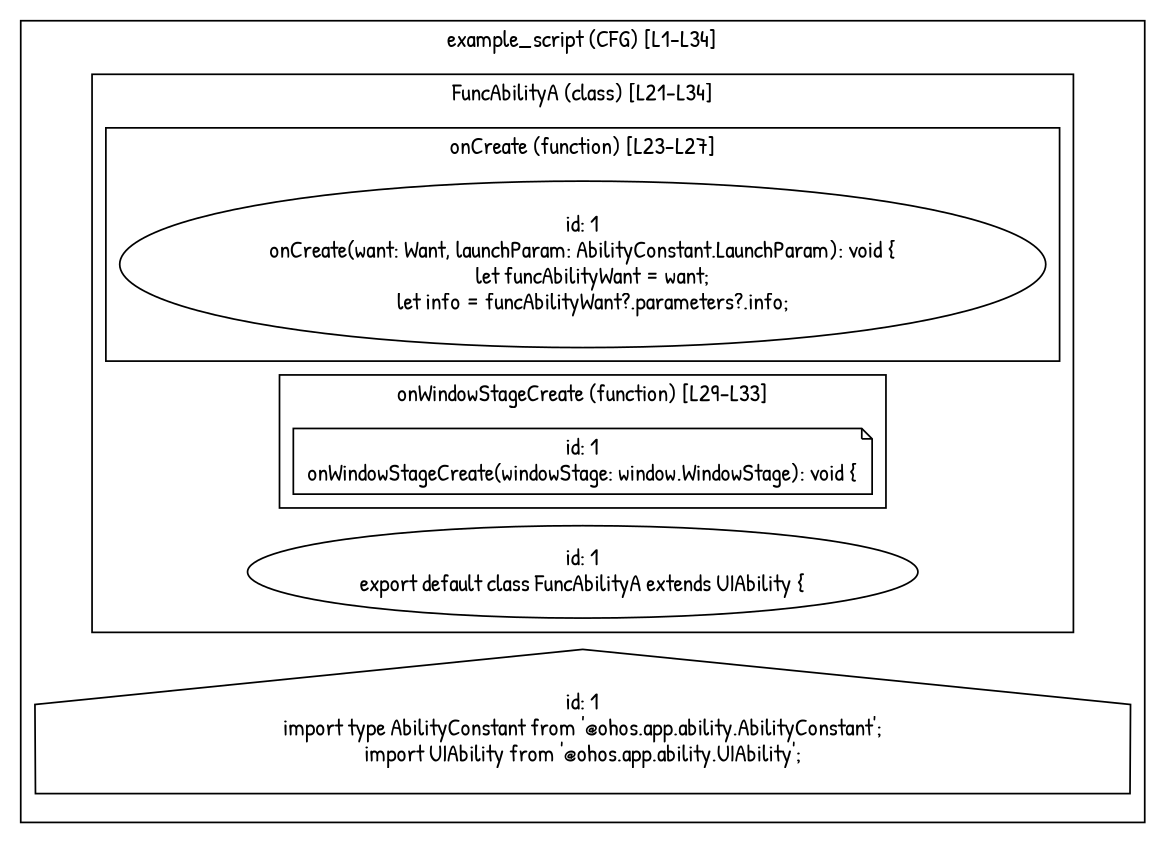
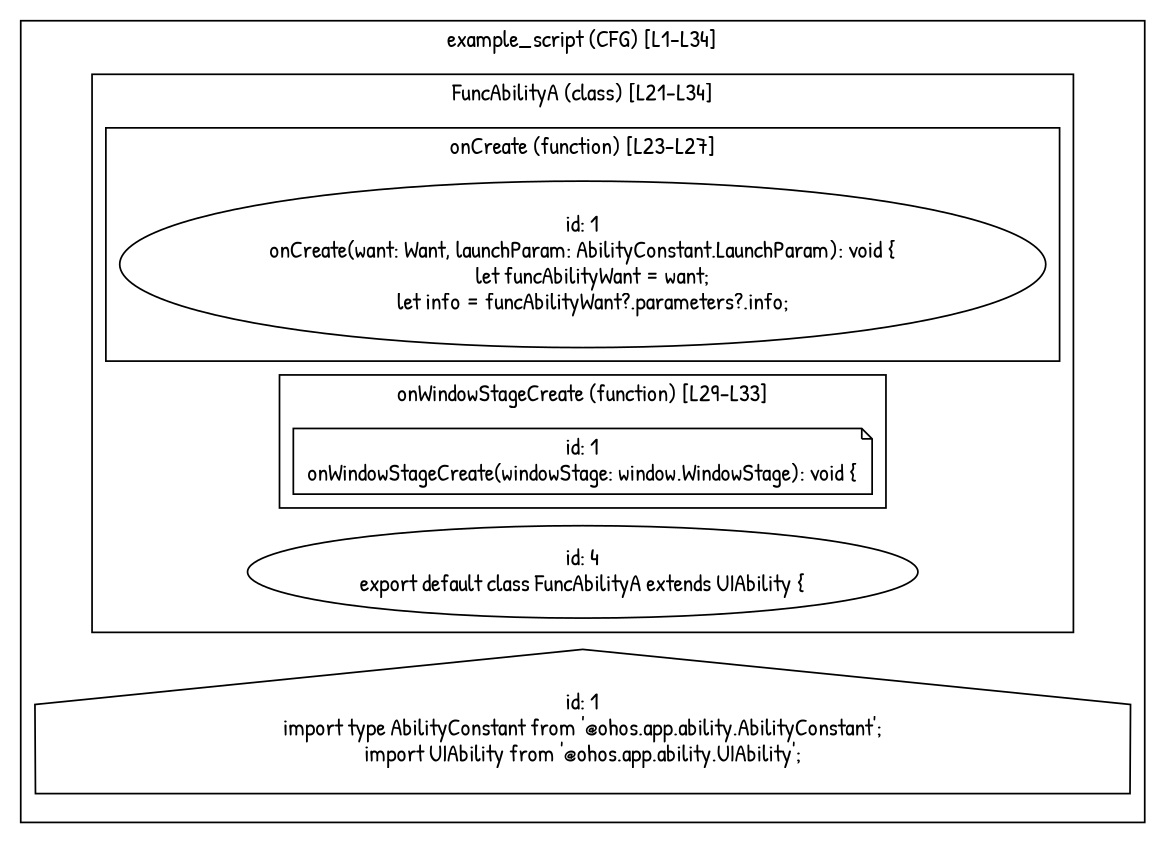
(583, 572) -> (583, 572)
